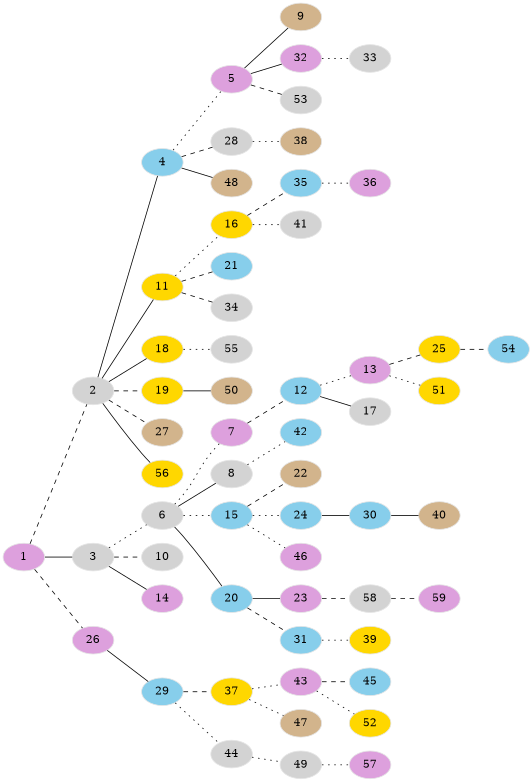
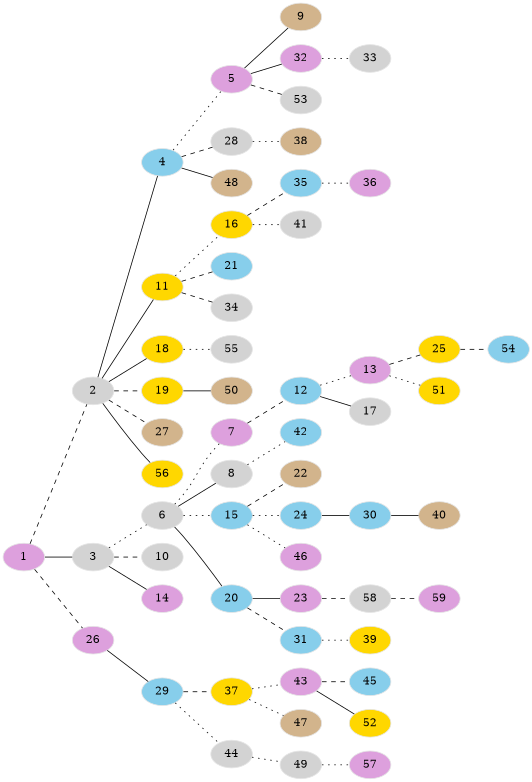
(335, 703) -> (335, 703)
